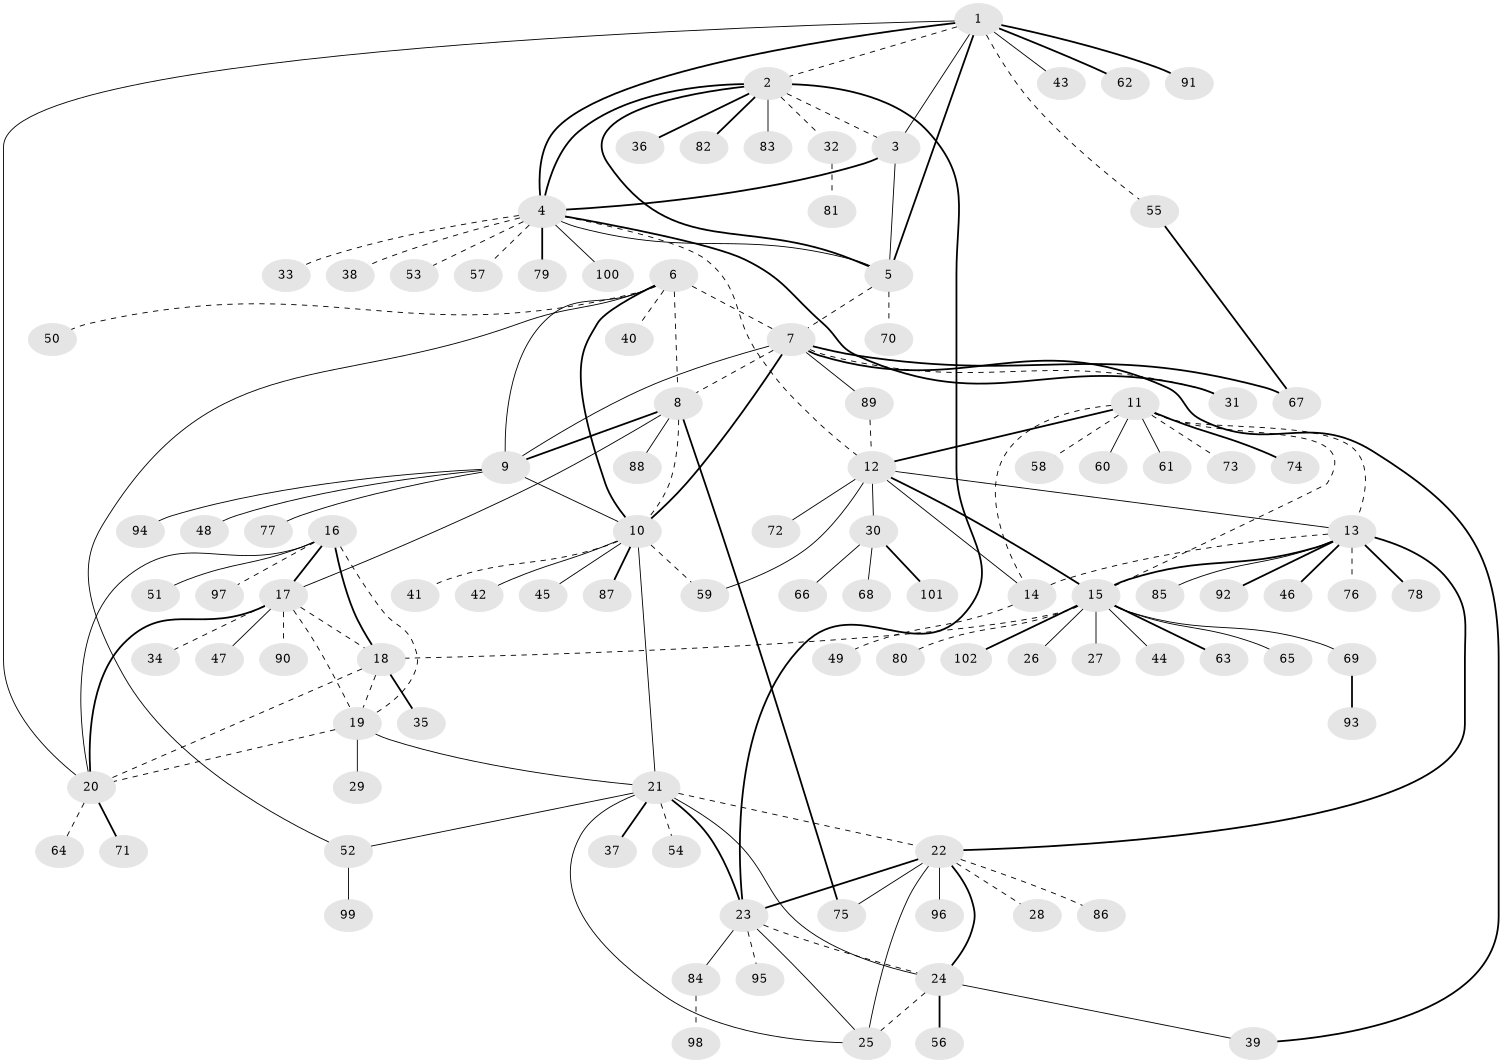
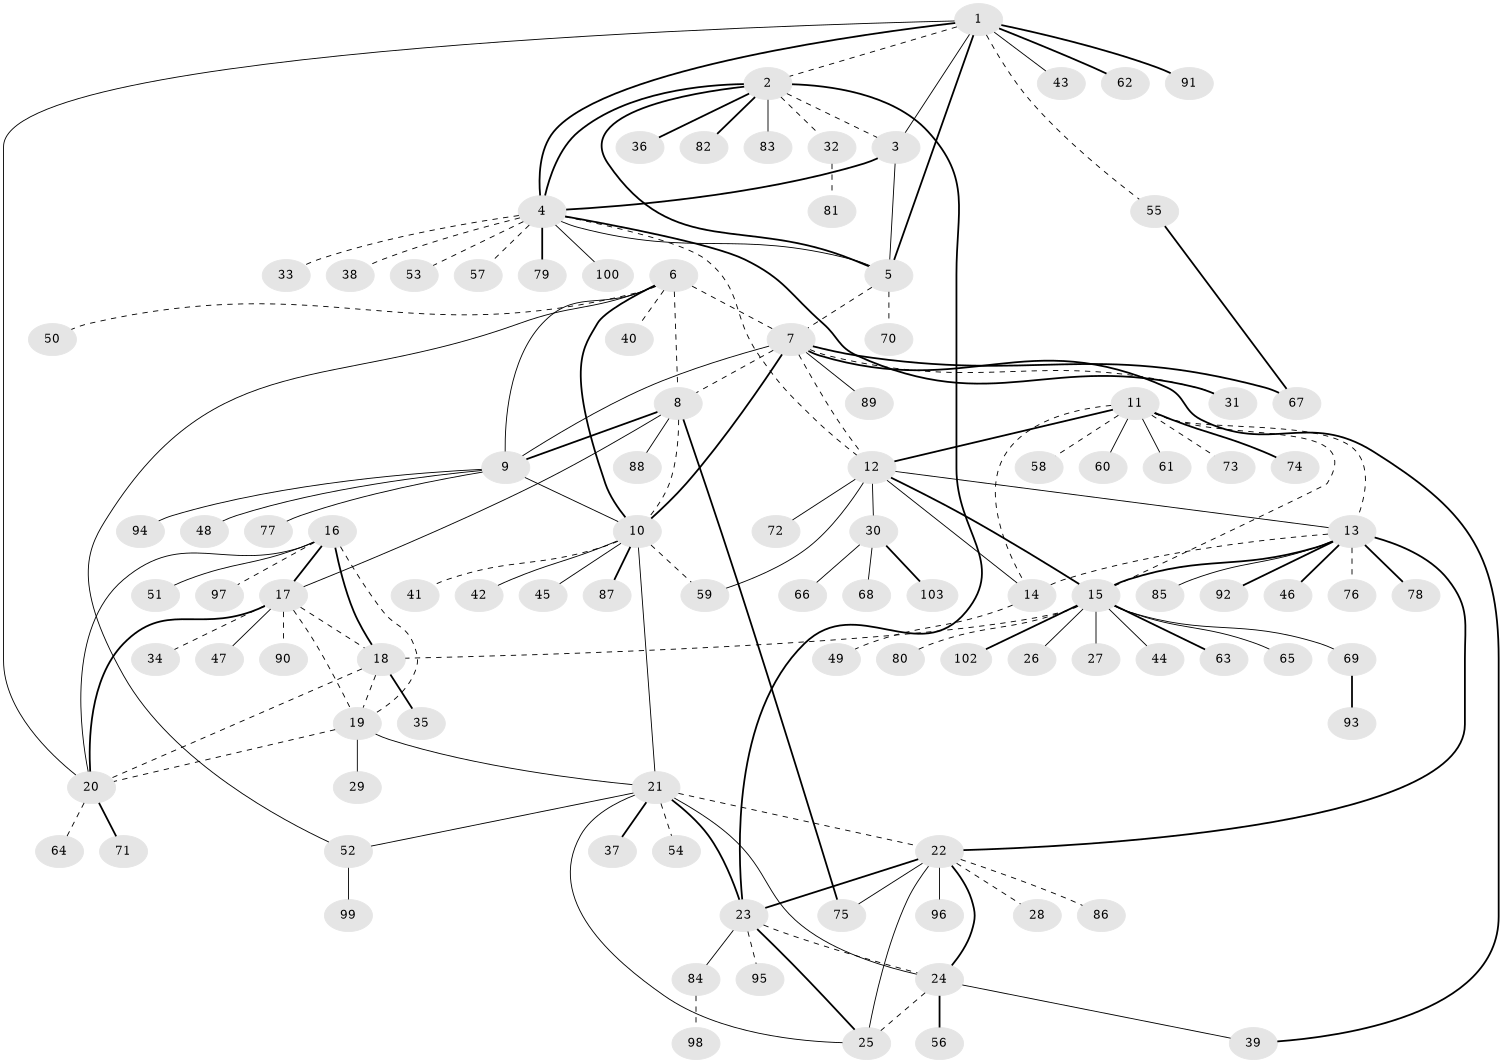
(871, 436) -> (828, 405)
(932, 596) -> (932, 596)
(807, 979) -> (807, 979)
